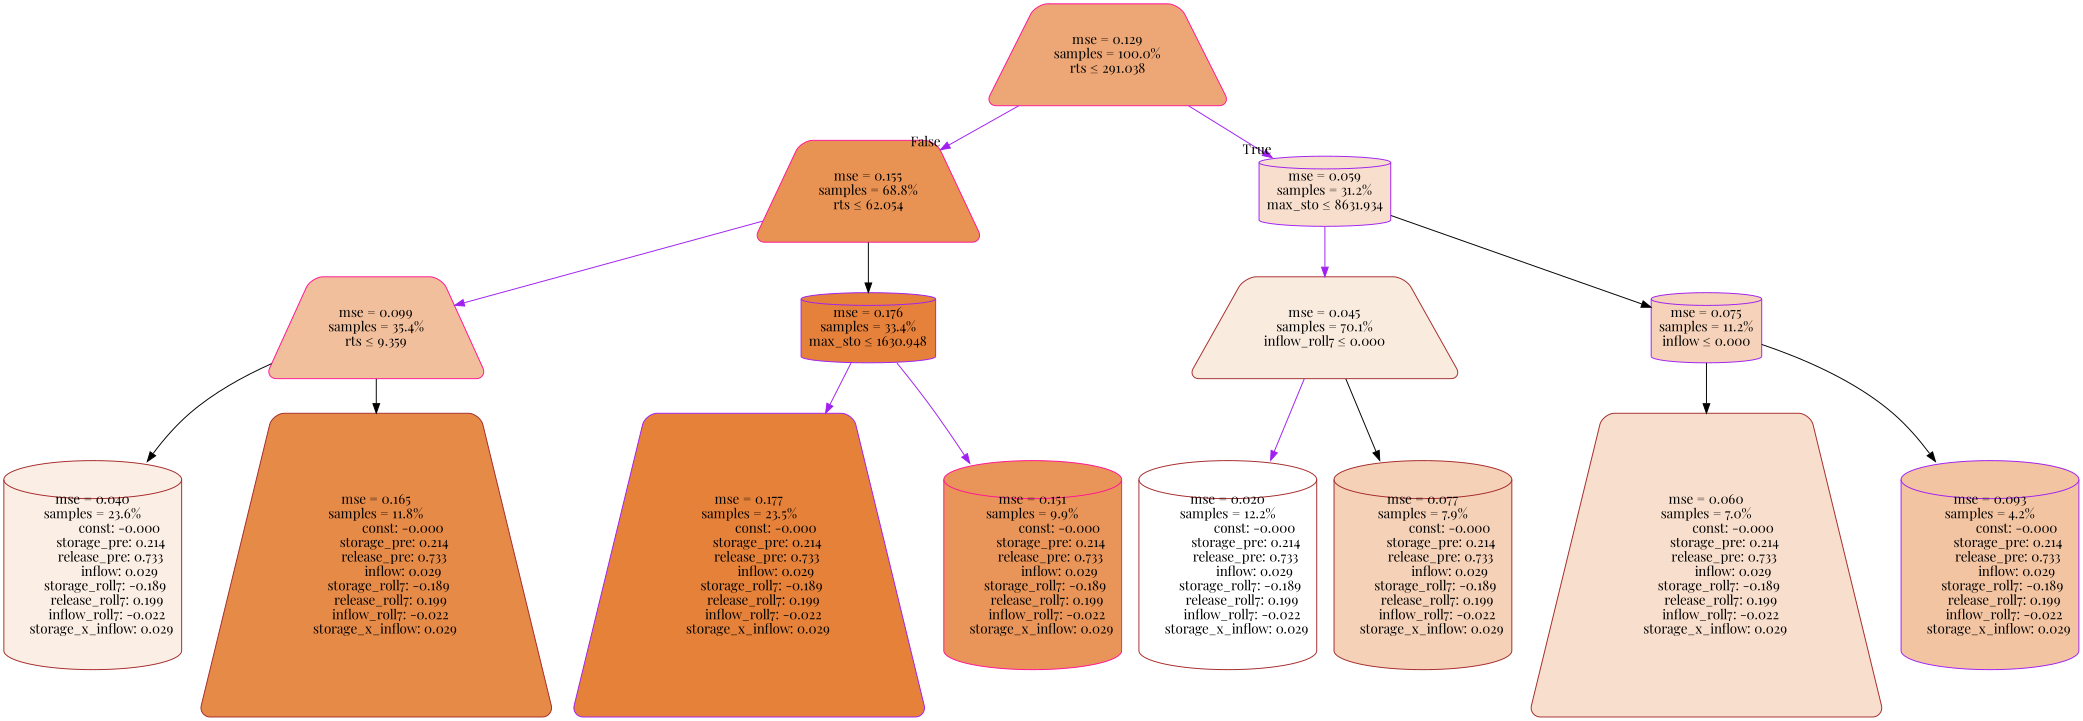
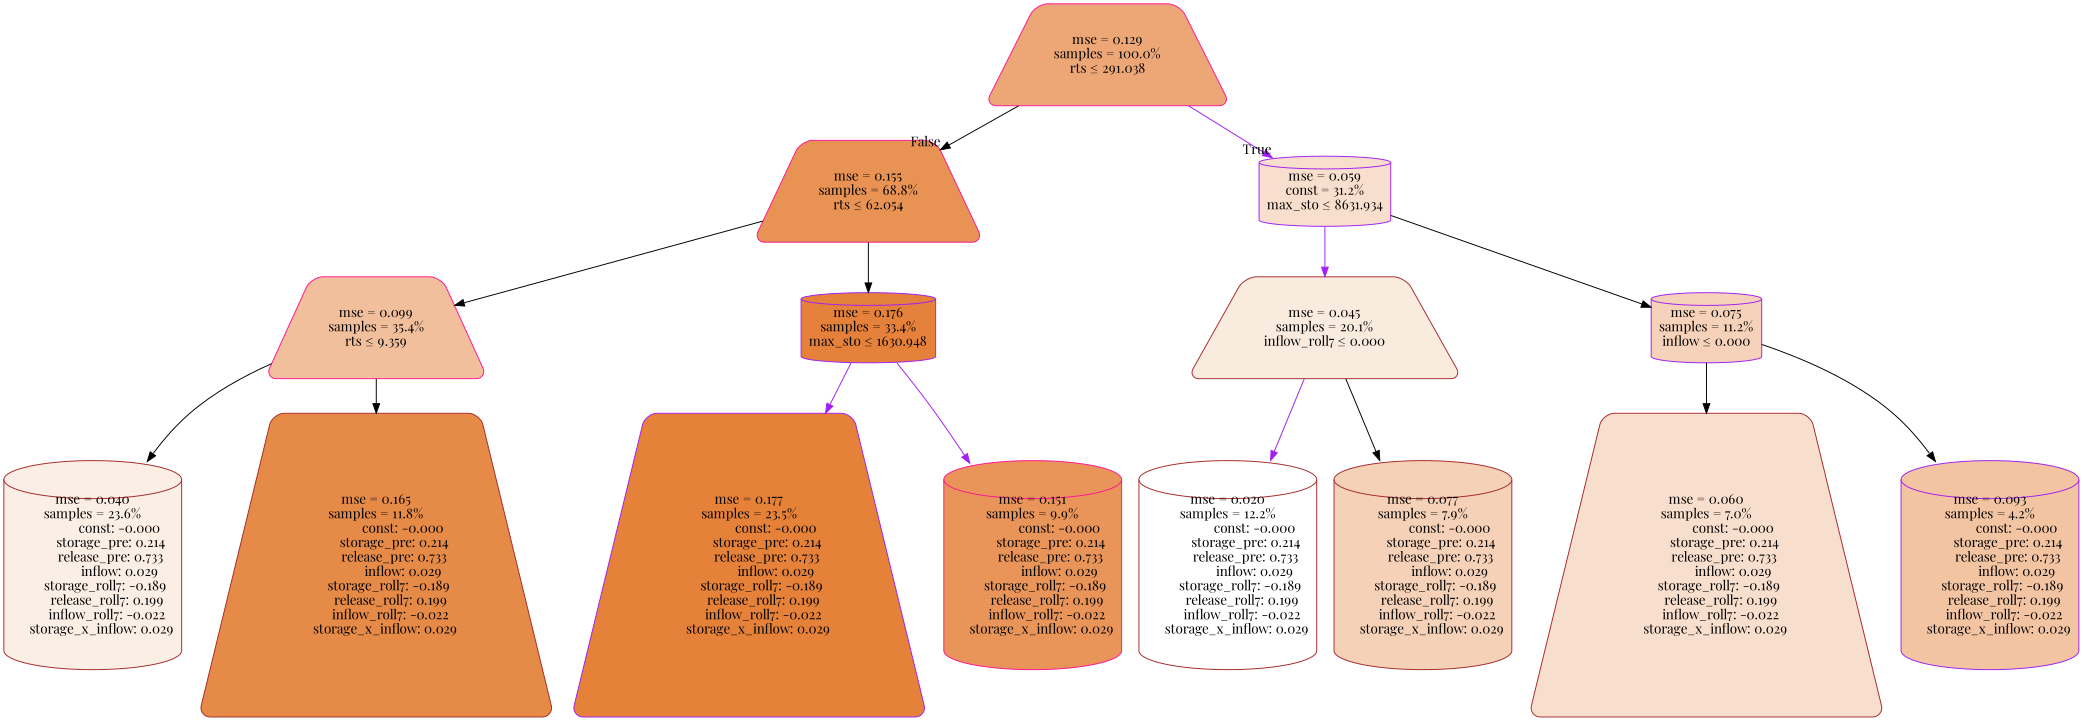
(984, 125) -> (984, 125)
(1325, 191) -> (1325, 191)
(613, 262) -> (613, 262)
(1325, 328) -> (1325, 328)
